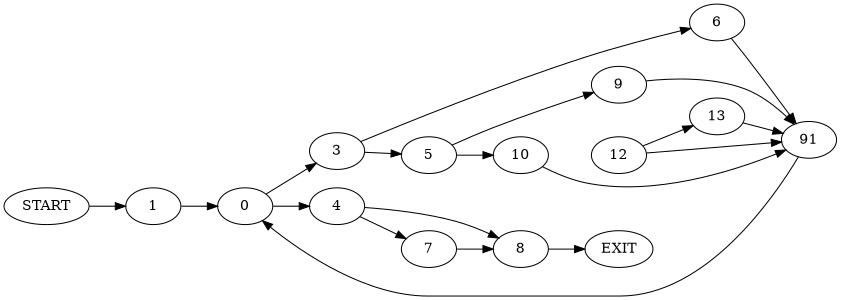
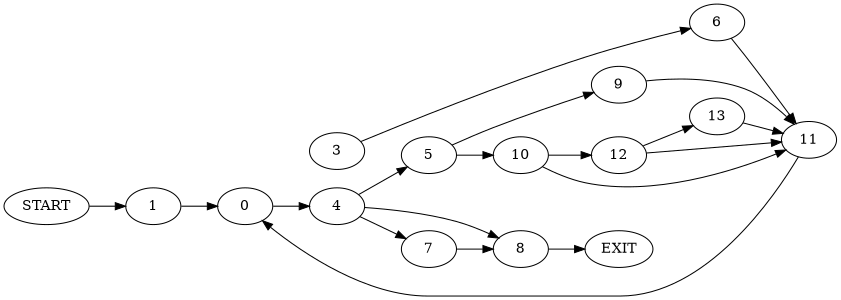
(809, 140) -> (809, 140)
(378, 153) -> (378, 183)
none -> (565, 155)
(287, 181) -> none
